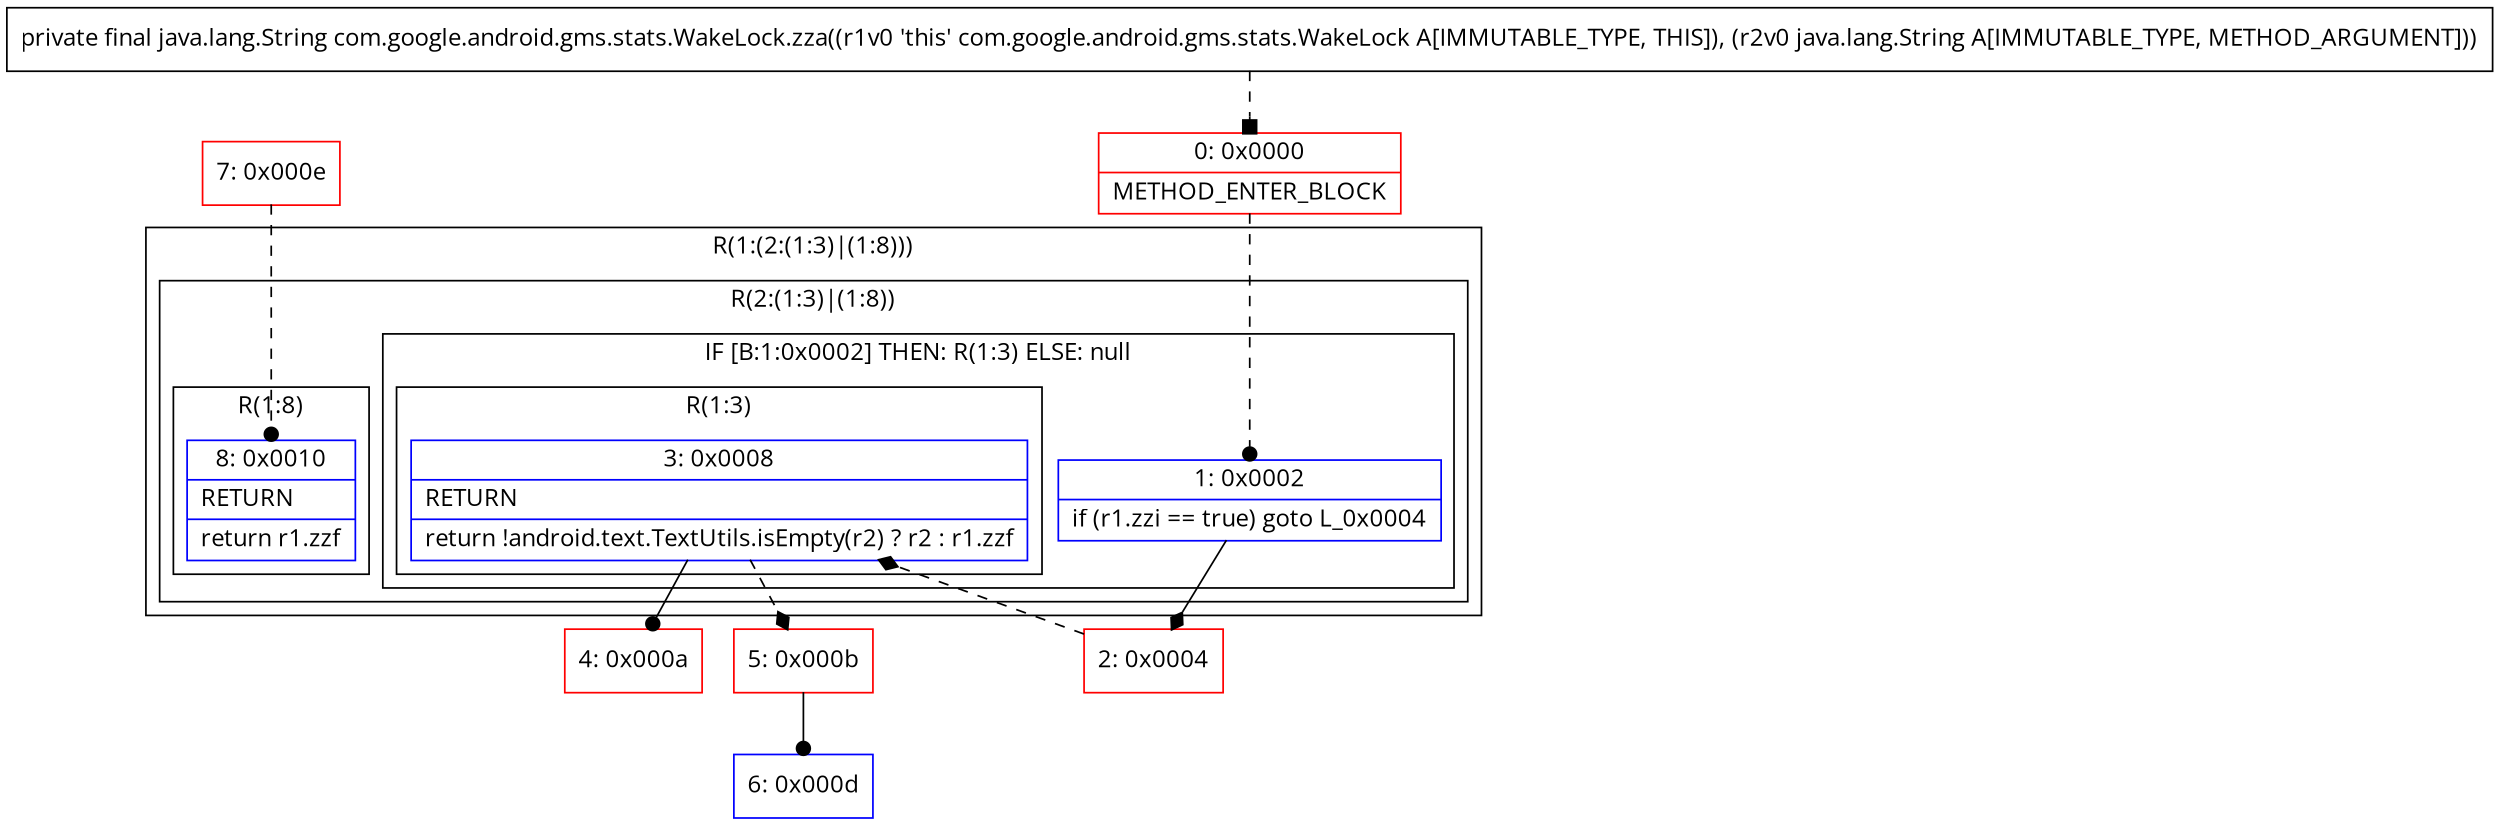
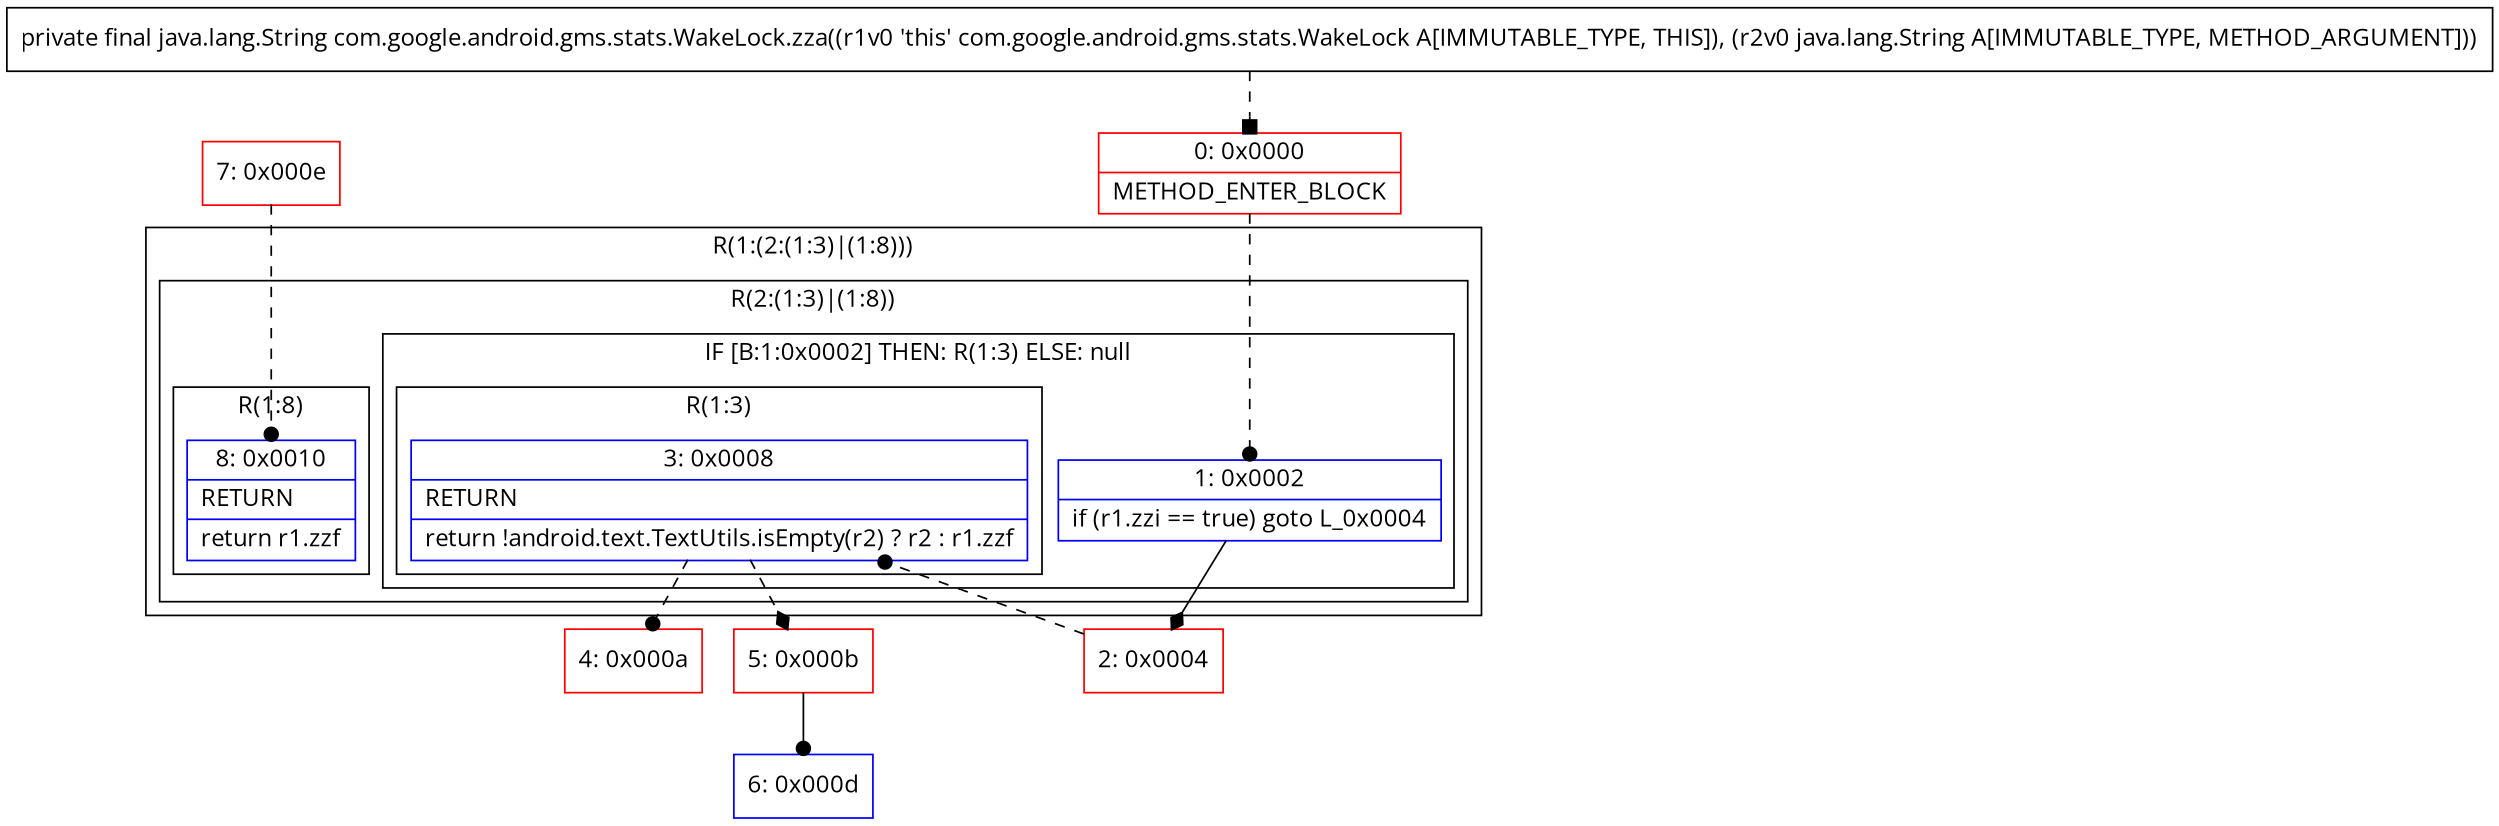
(672, 589) -> (672, 589)
(988, 599) -> (988, 599)
